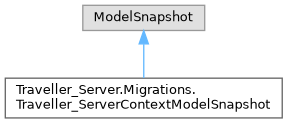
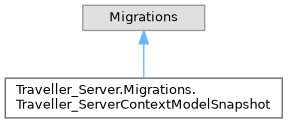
(144, 18) -> (144, 18)
